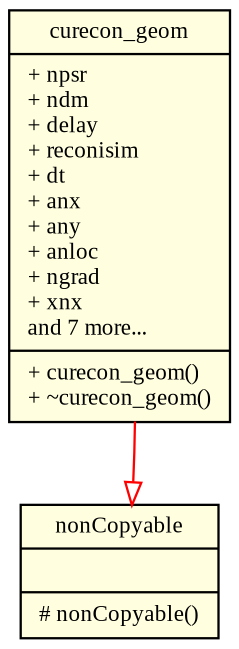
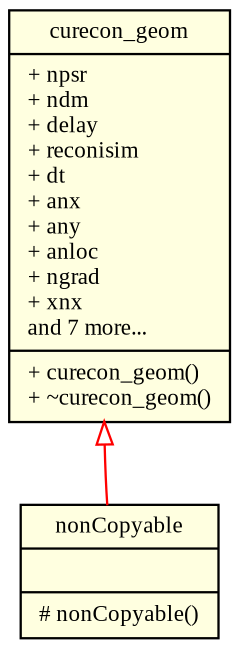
(134, 452) -> (106, 475)
